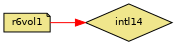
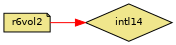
(27, 23) -> (27, 23)
